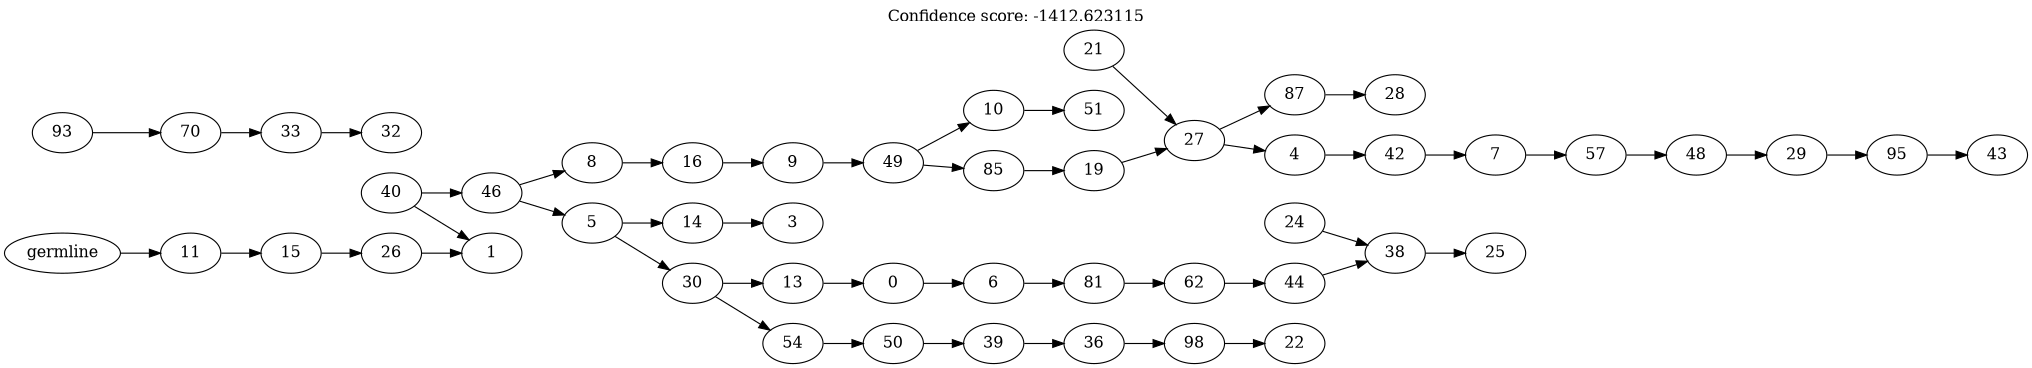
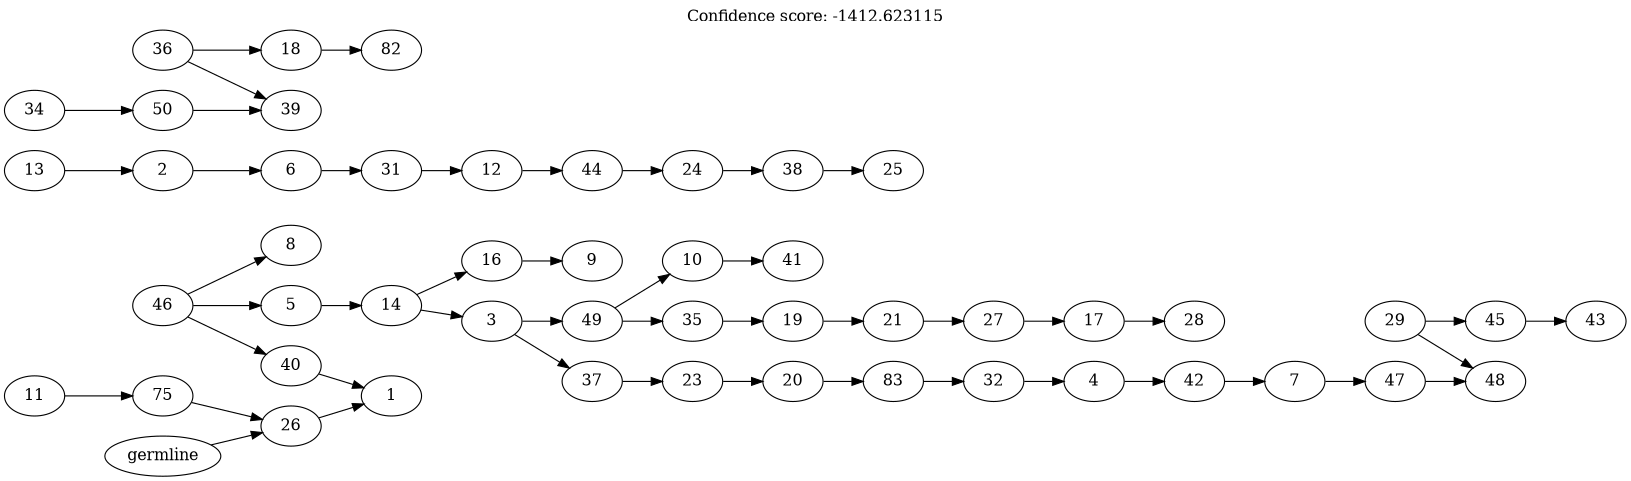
(1295, 95) -> (1094, 321)
(1094, 110) -> (793, 261)
(62, 133) -> (693, 381)
(191, 133) -> (793, 381)
(291, 133) -> (893, 381)
(1239, 147) -> (1038, 381)
(1596, 155) -> (1395, 381)
(1741, 155) -> (1441, 348)
(1897, 155) -> (1496, 321)
(1139, 157) -> (838, 321)
(637, 163) -> (436, 286)
(838, 163) -> (537, 321)
(994, 171) -> (693, 321)
(436, 193) -> (222, 333)
(135, 253) -> (231, 440)
(291, 253) -> (163, 396)
(1340, 270) -> (637, 171)
(693, 283) -> none
(893, 283) -> (163, 171)
(1094, 283) -> (391, 171)
(1194, 283) -> (492, 171)
(793, 344) -> (35, 110)
(1038, 344) -> (222, 78)
(1194, 344) -> (291, 50)
(1295, 344) -> (391, 50)
none -> (592, 381)
